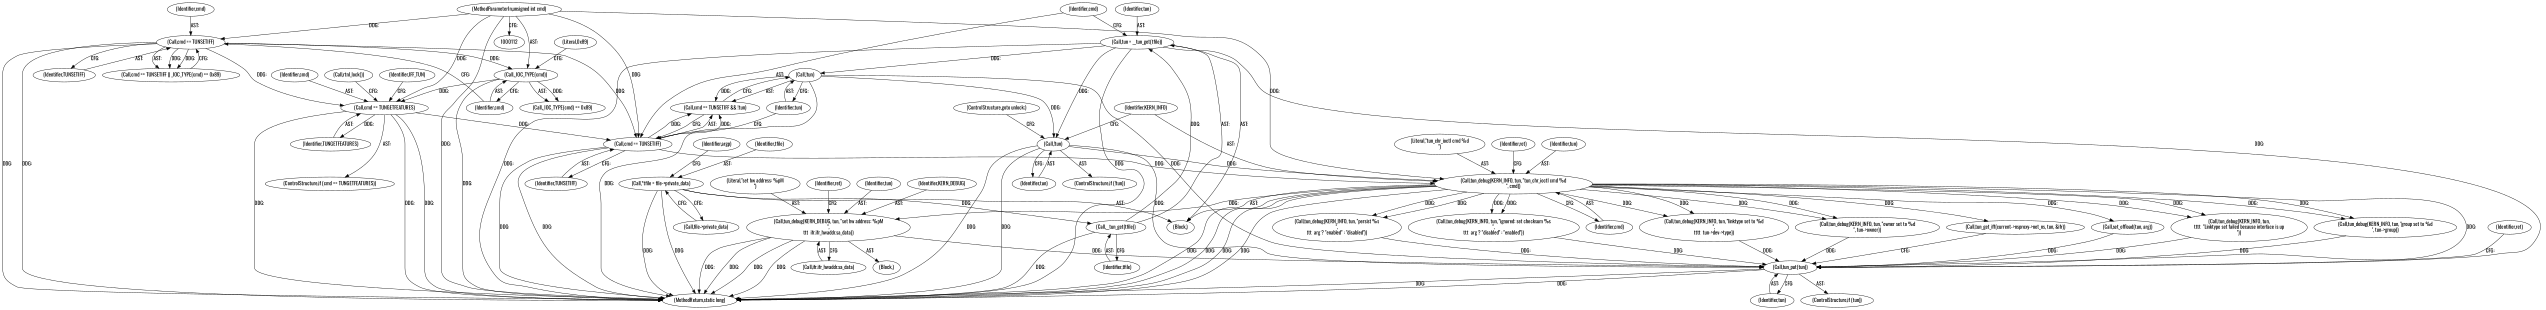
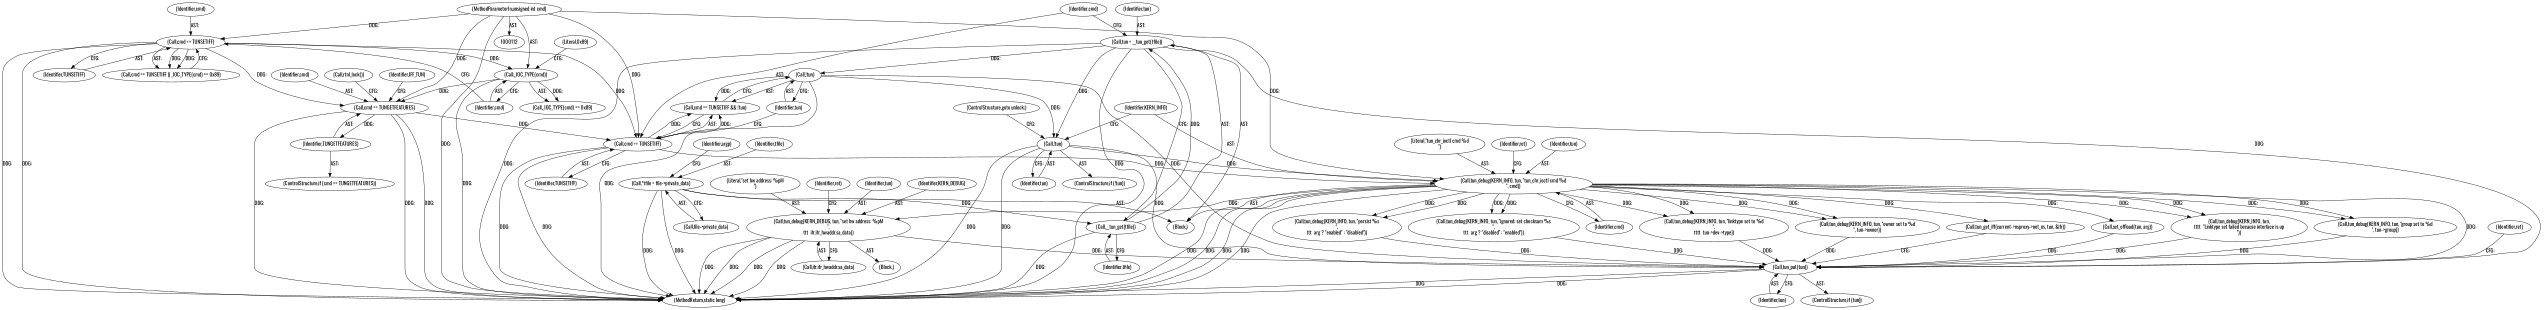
(514, 26) -> (514, 26)
none -> (1175, 135)
(376, 151) -> (330, 162)
(683, 204) -> (683, 204)
